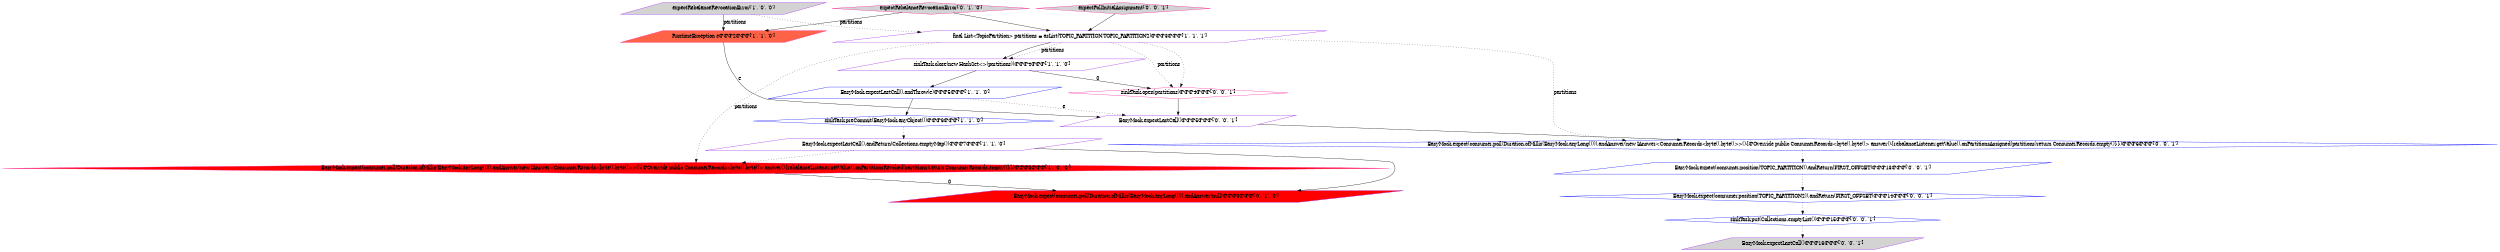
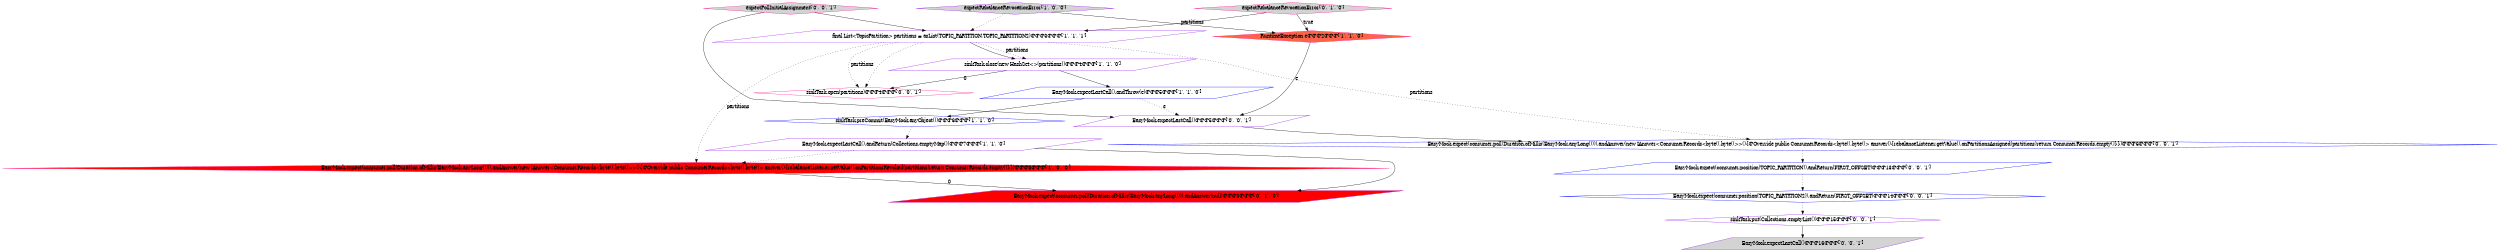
(723, 8) -> (1015, 8)
(851, 22) -> (1308, 22)
(723, 37) -> (1312, 37)
(1178, 105) -> (856, 105)
(1803, 220) -> (1803, 220)
(1803, 230) -> (1803, 230)
